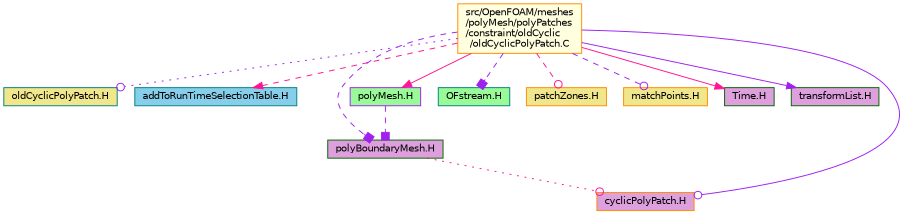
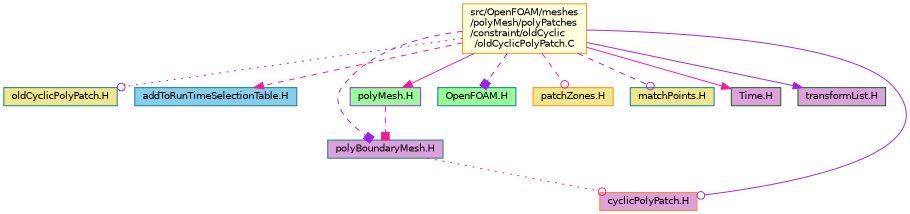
(474, 97) -> (477, 97)
(666, 97) -> (672, 97)
(385, 118) -> (385, 118)
(385, 149) -> (385, 149)
